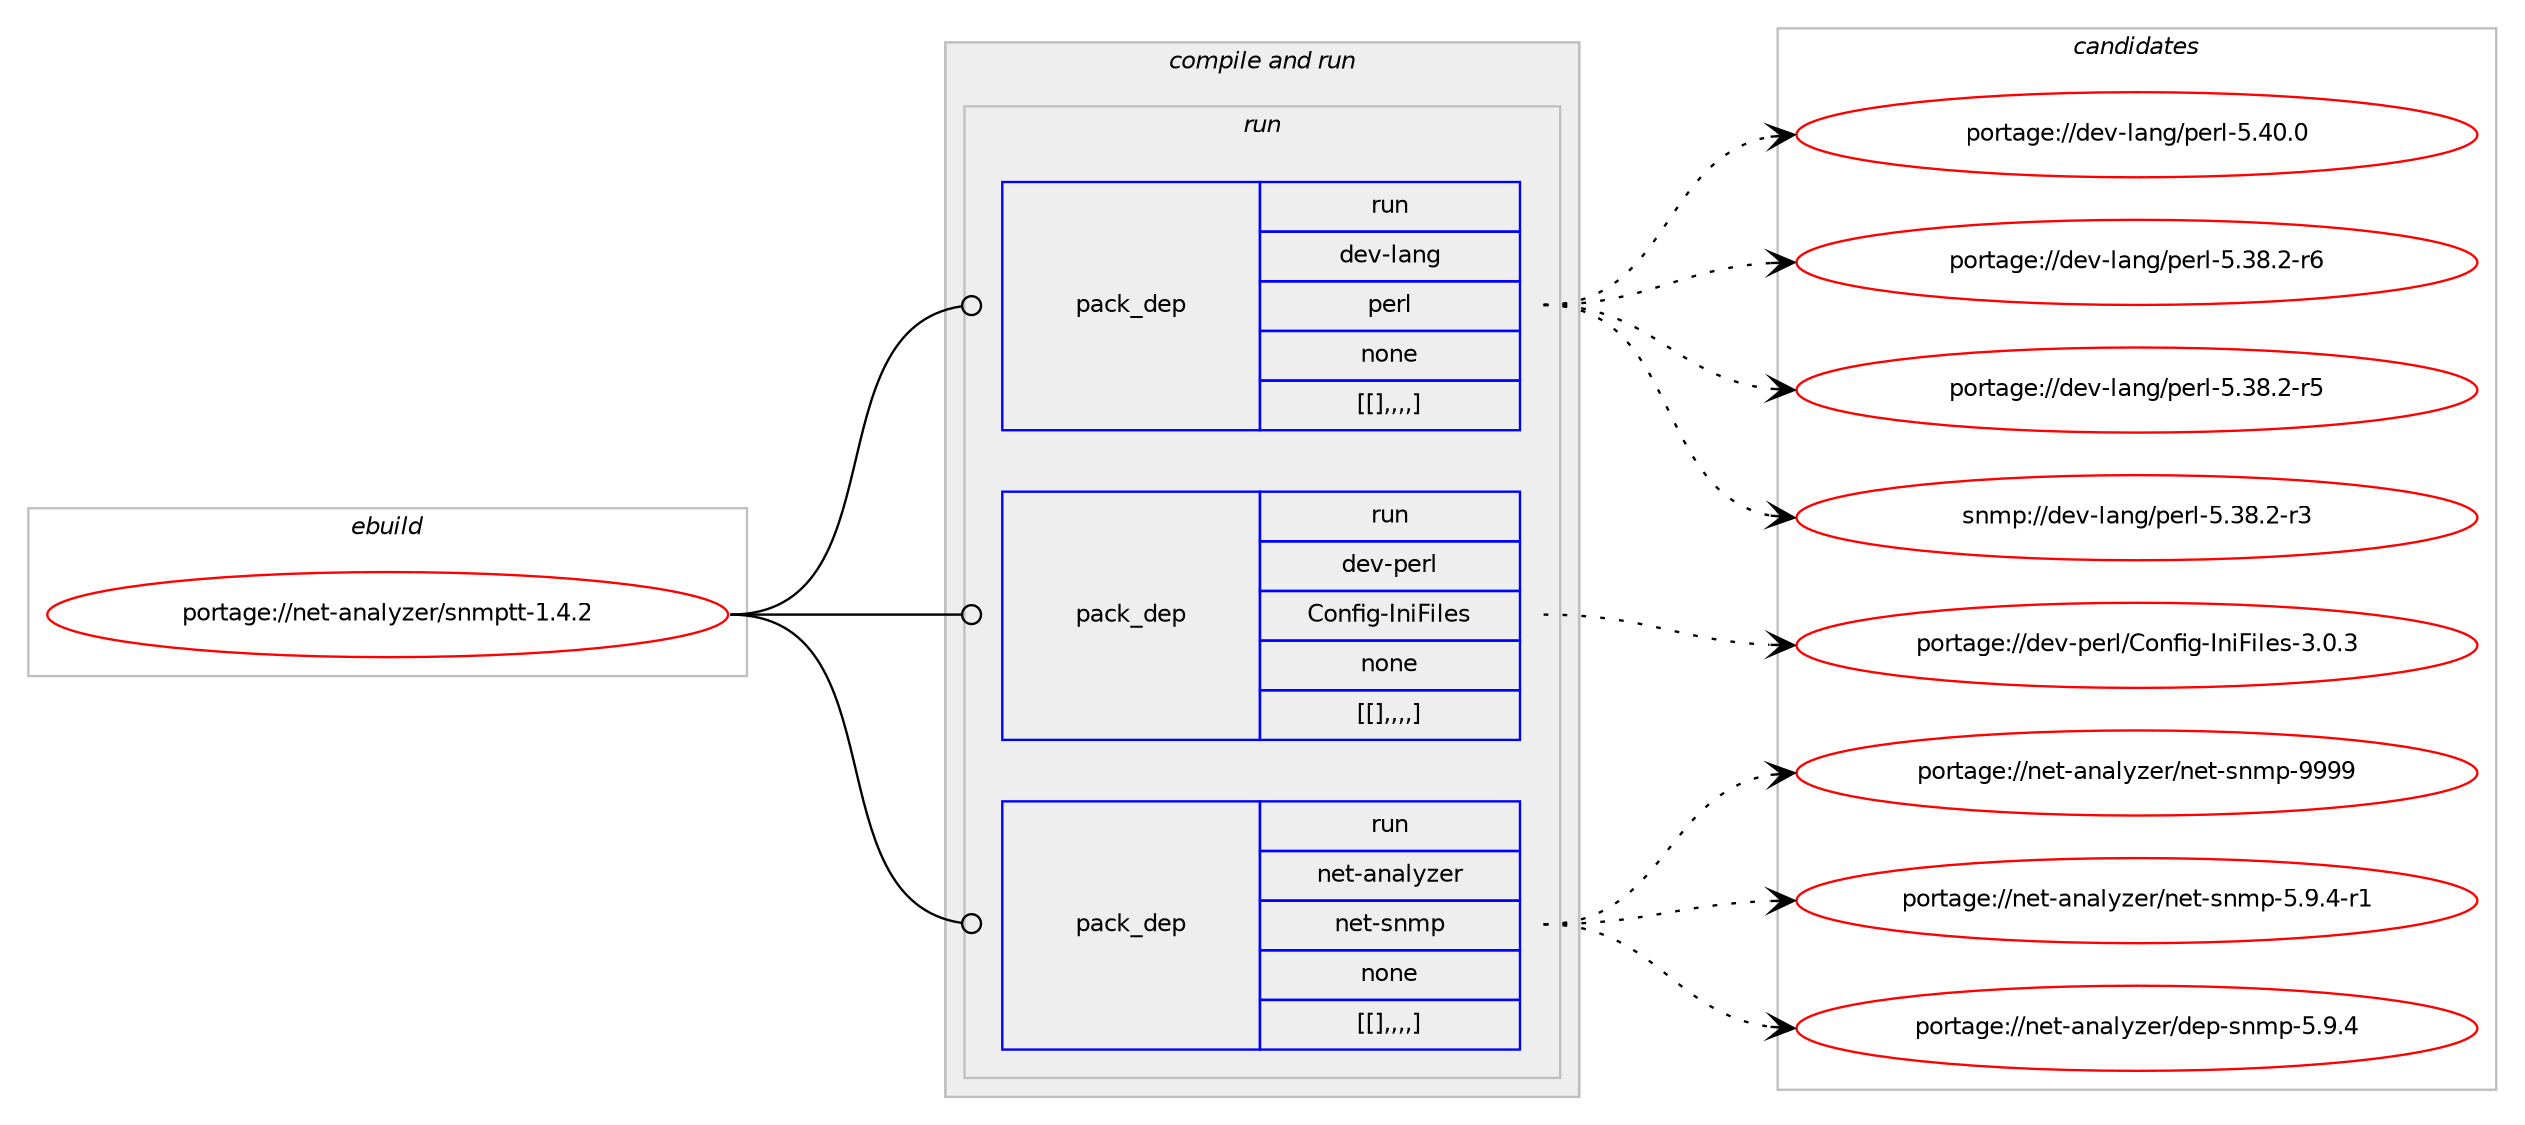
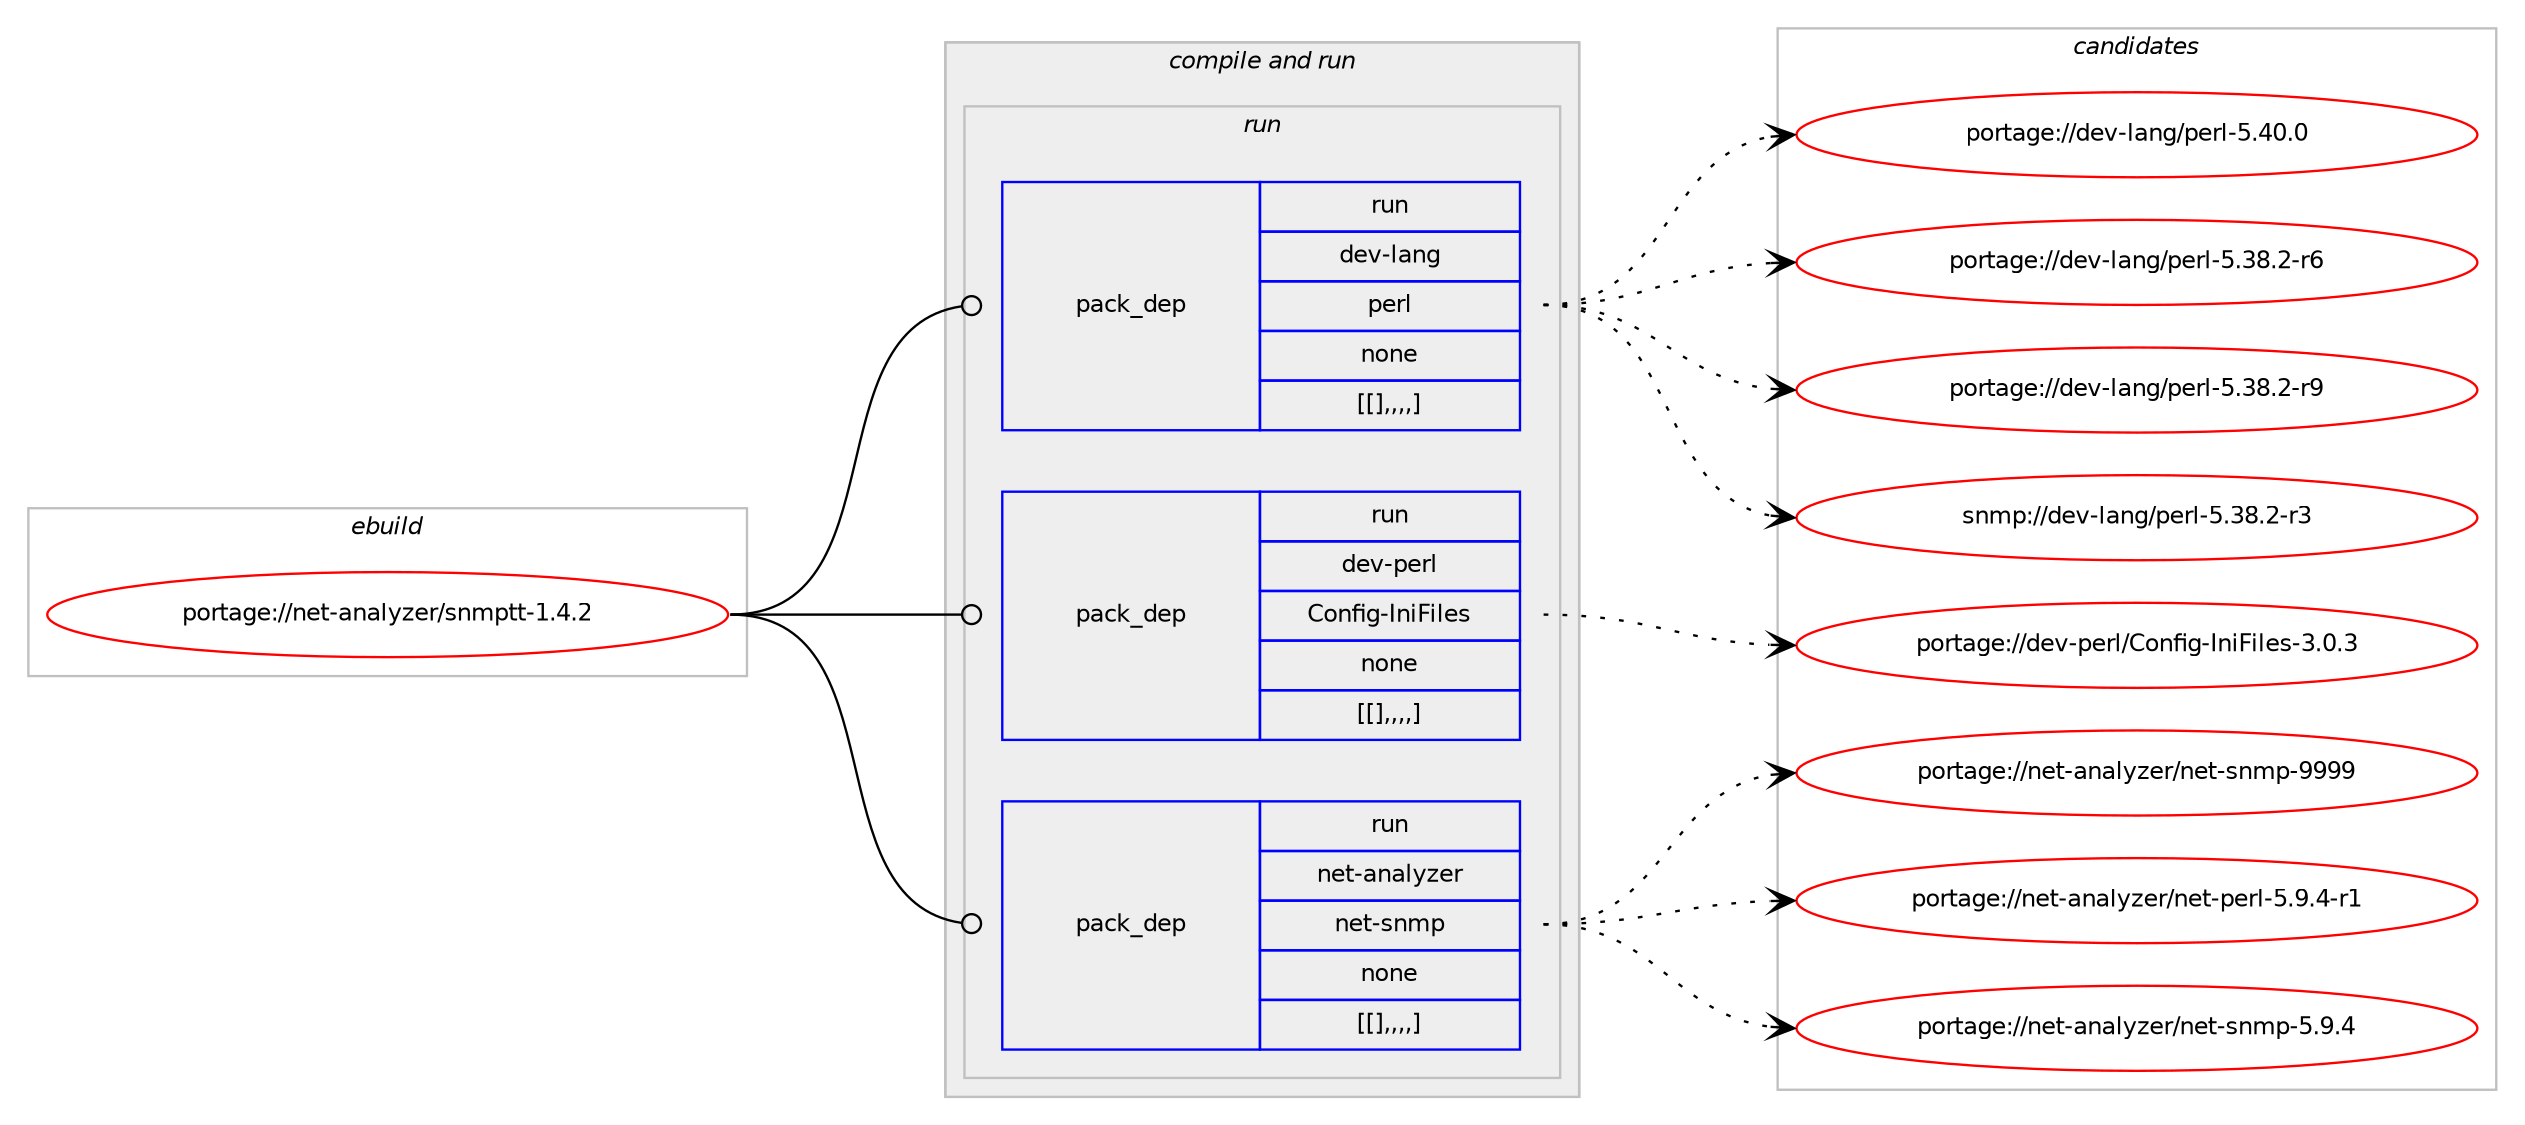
(2137, 390) -> (2137, 390)
(2137, 901) -> (2137, 901)
(2137, 1028) -> (2137, 1028)
